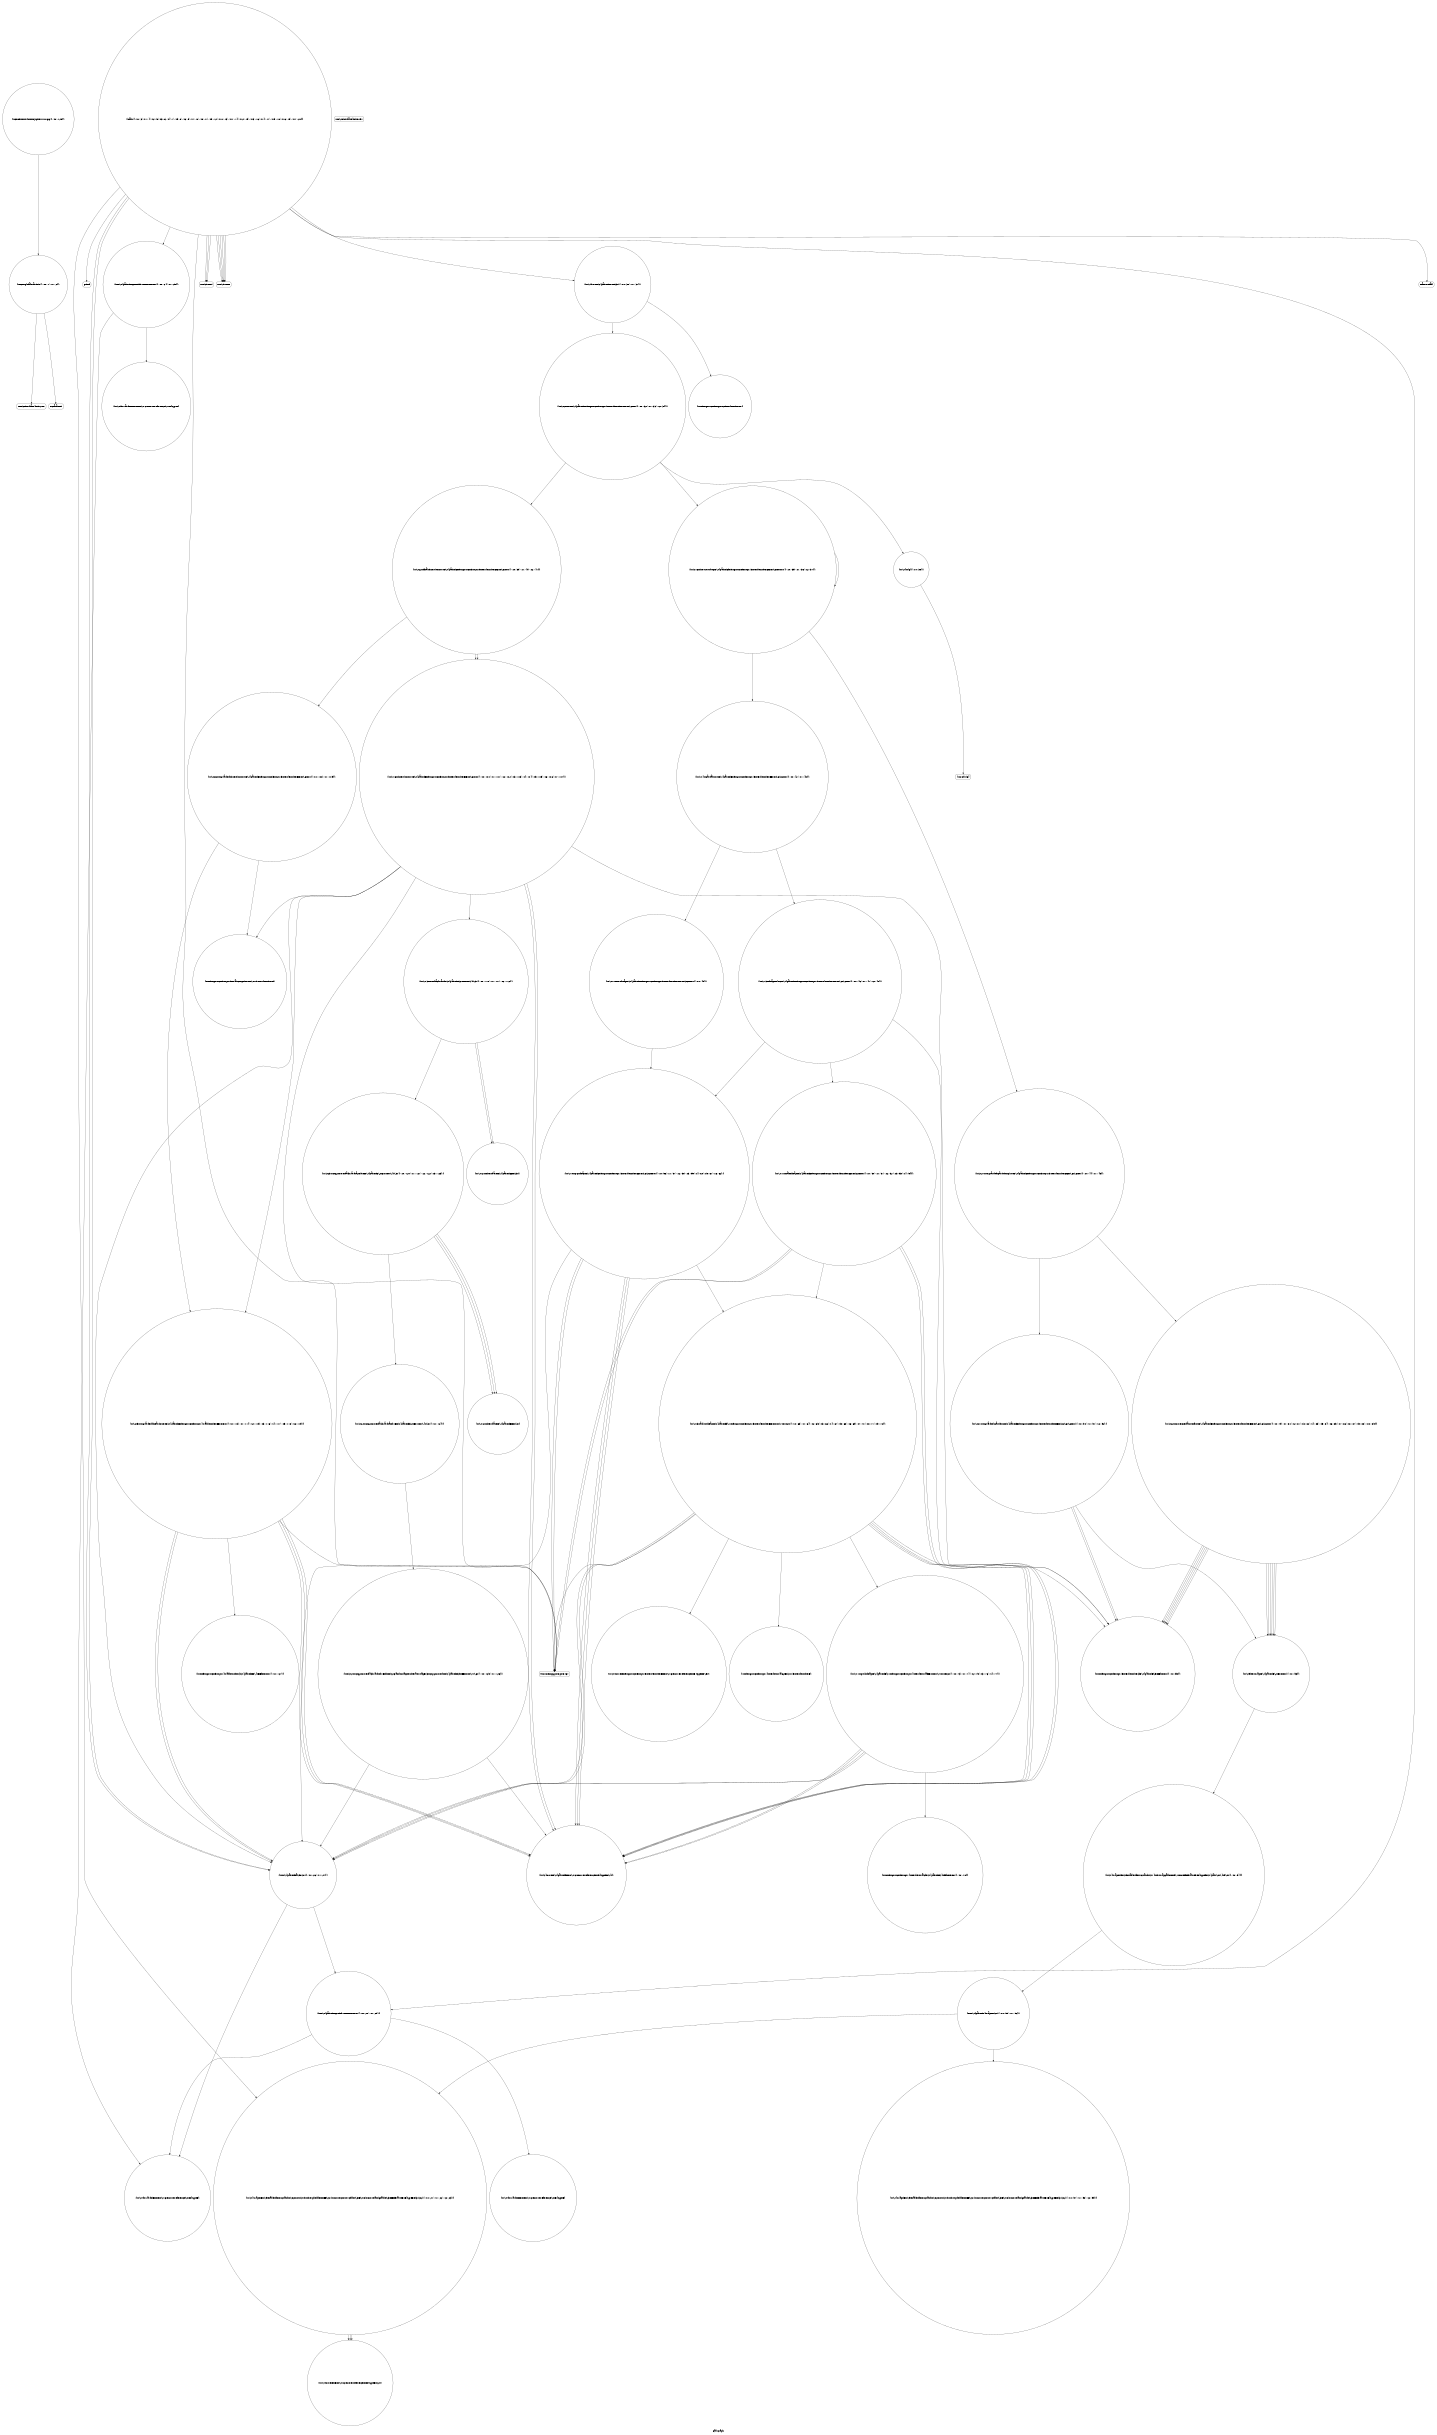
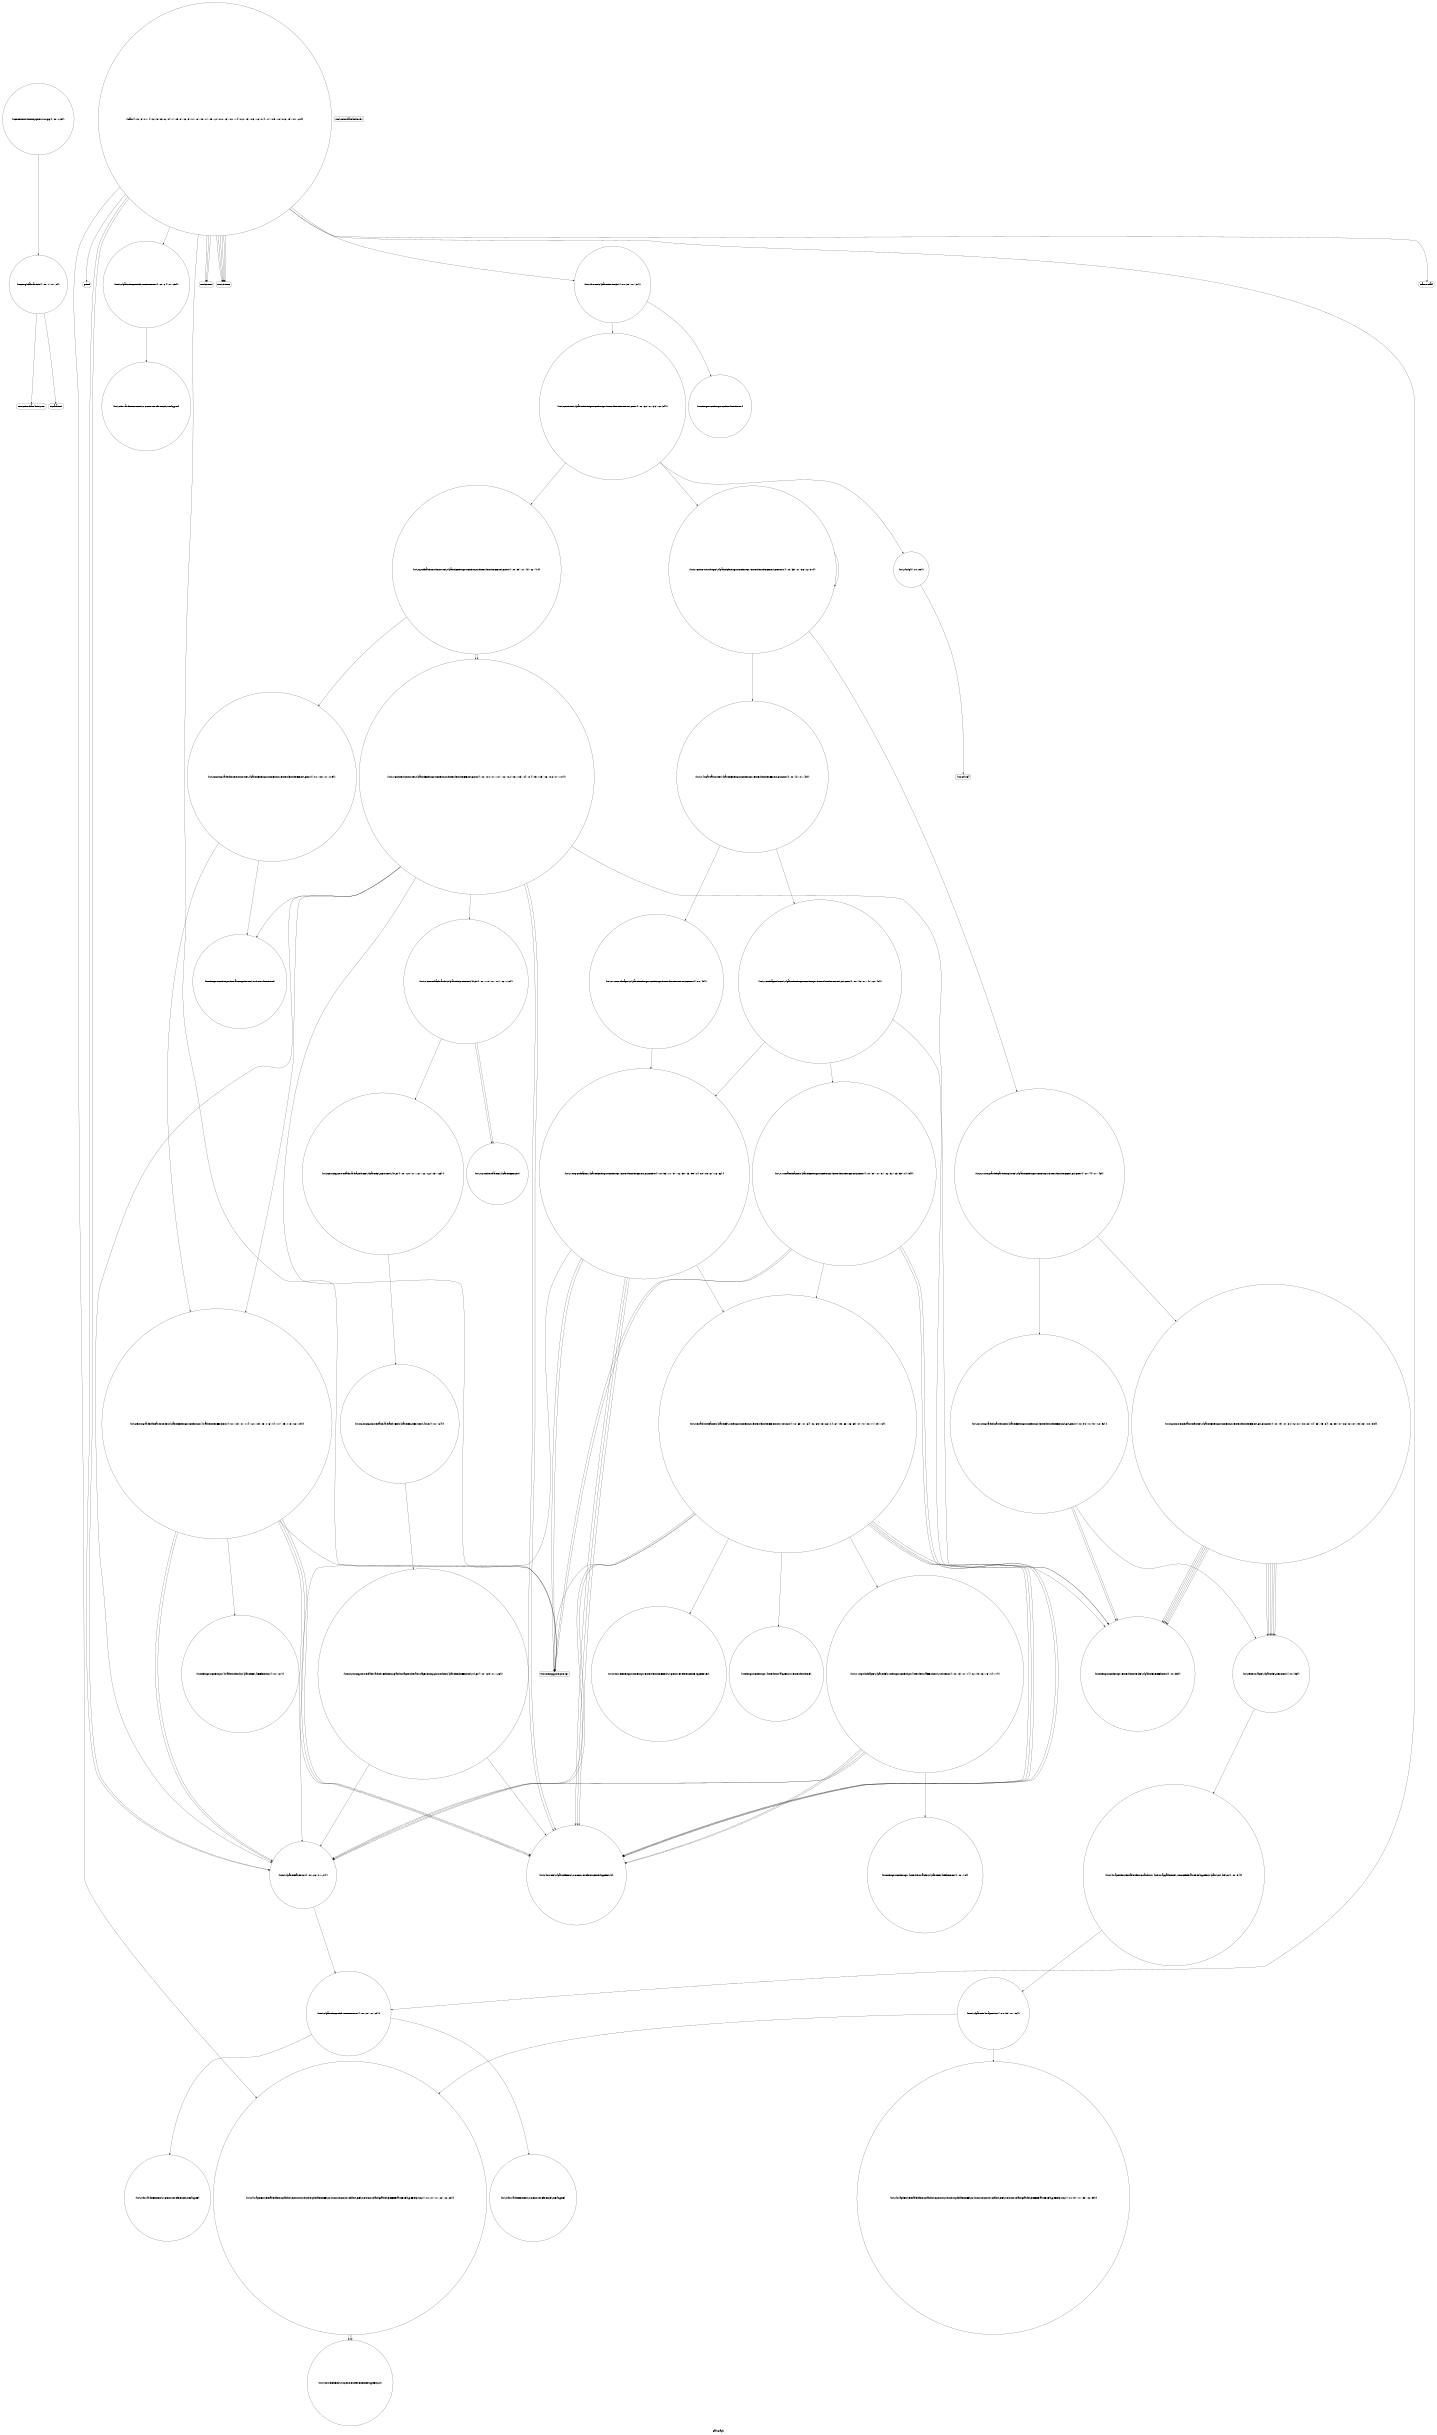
(84, 1244) -> none
(498, 1424) -> none
(227, 2027) -> none
